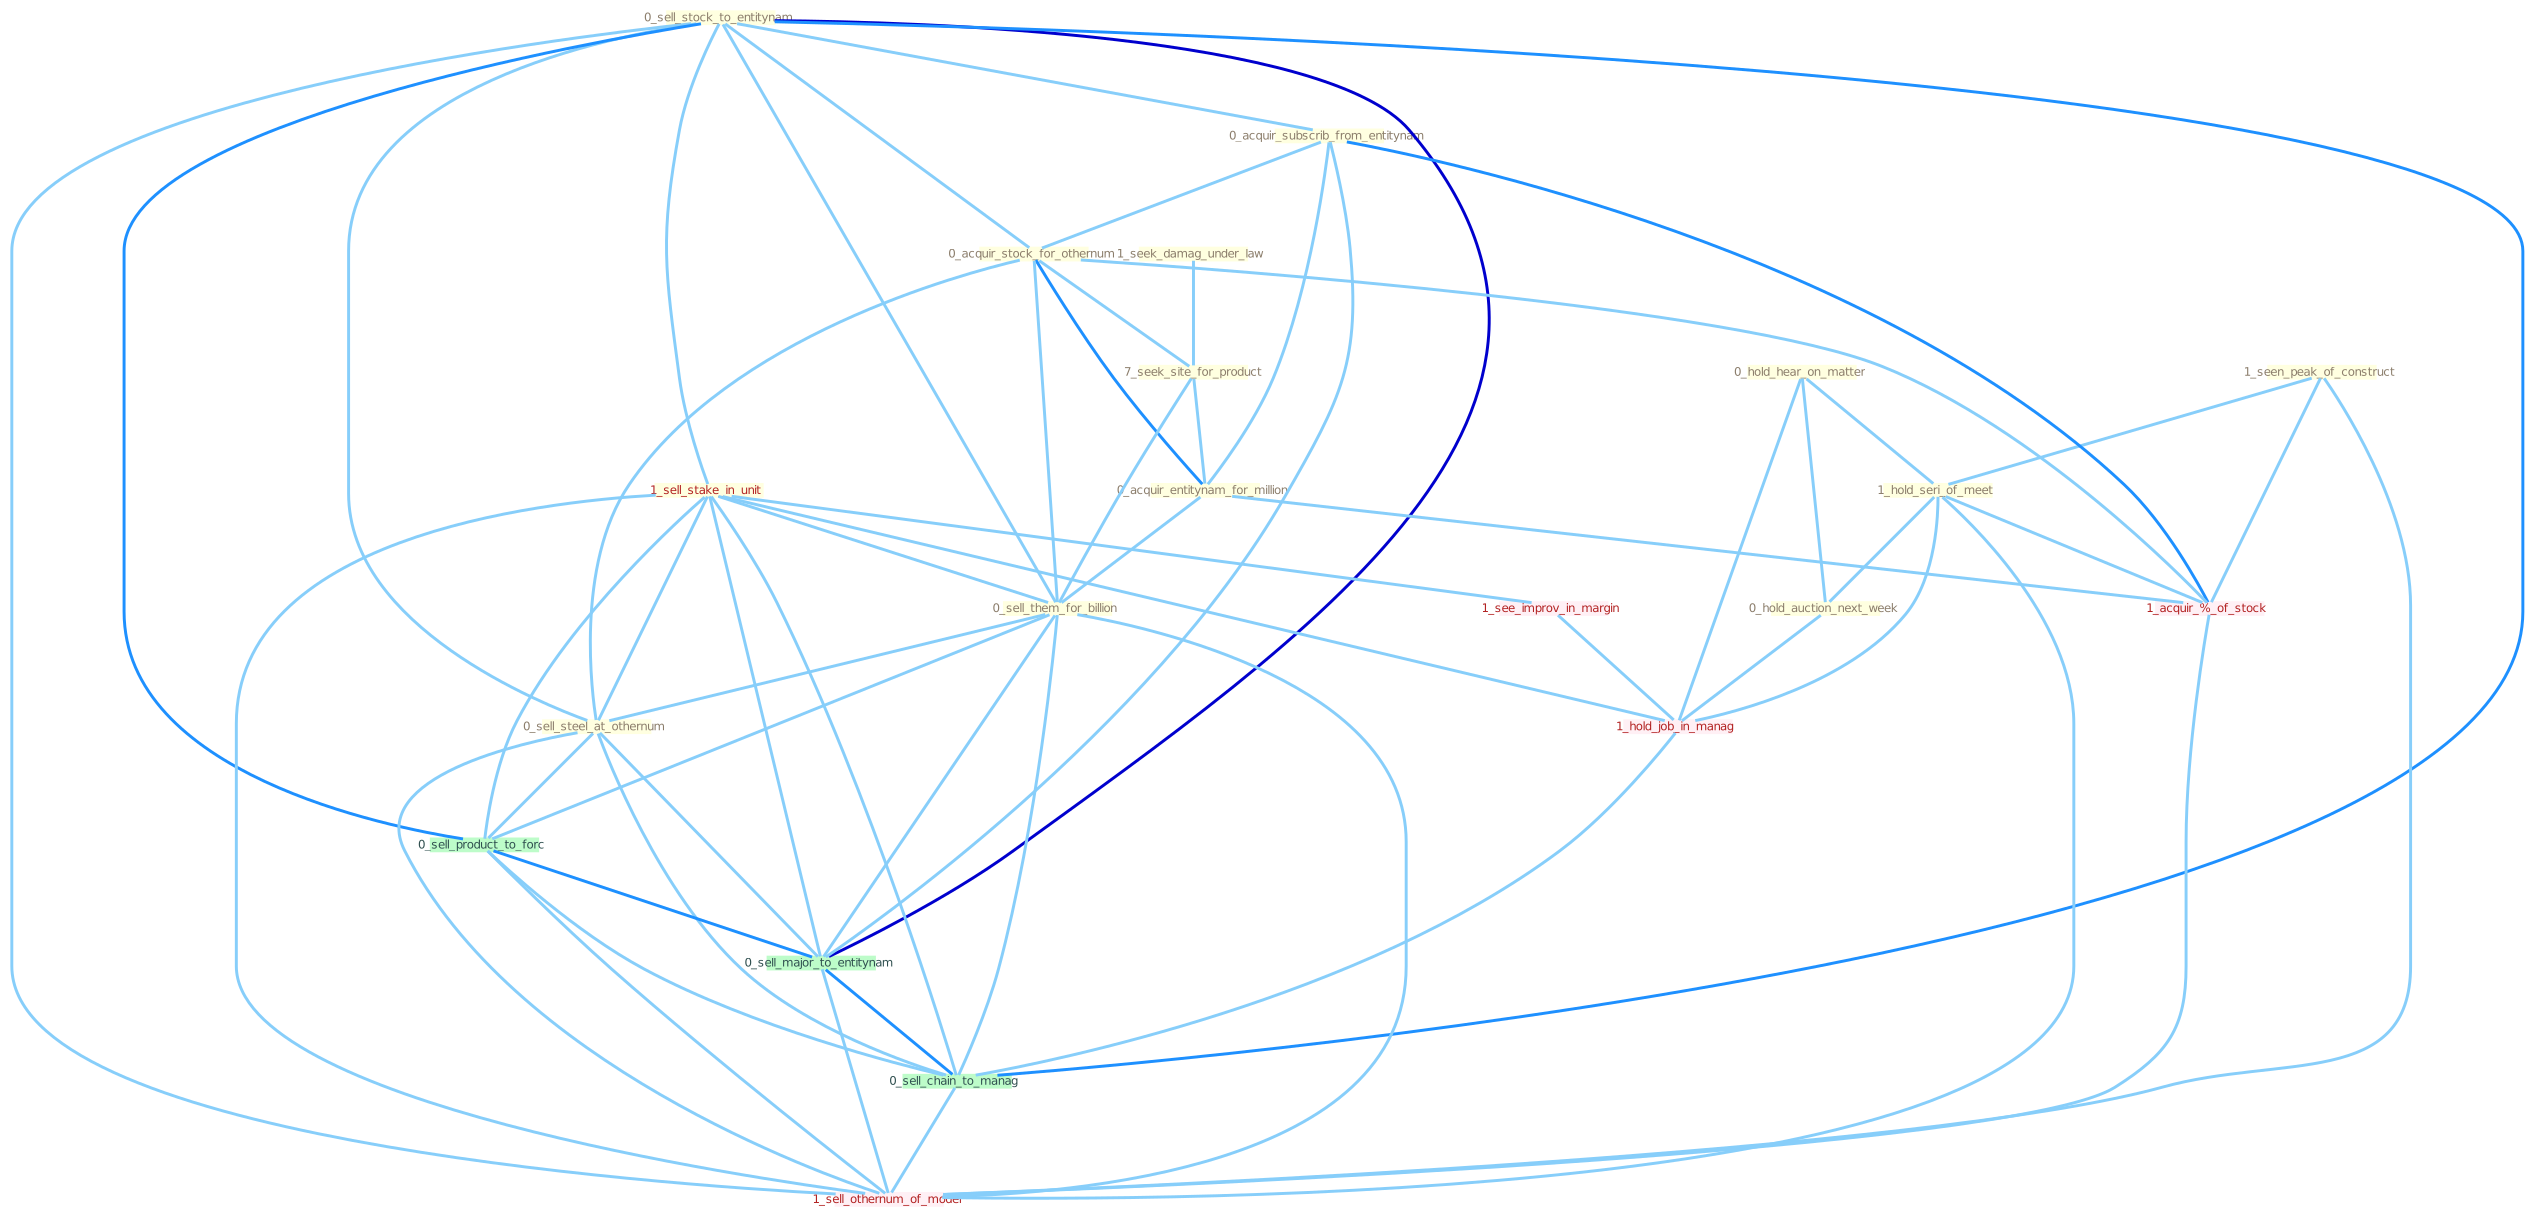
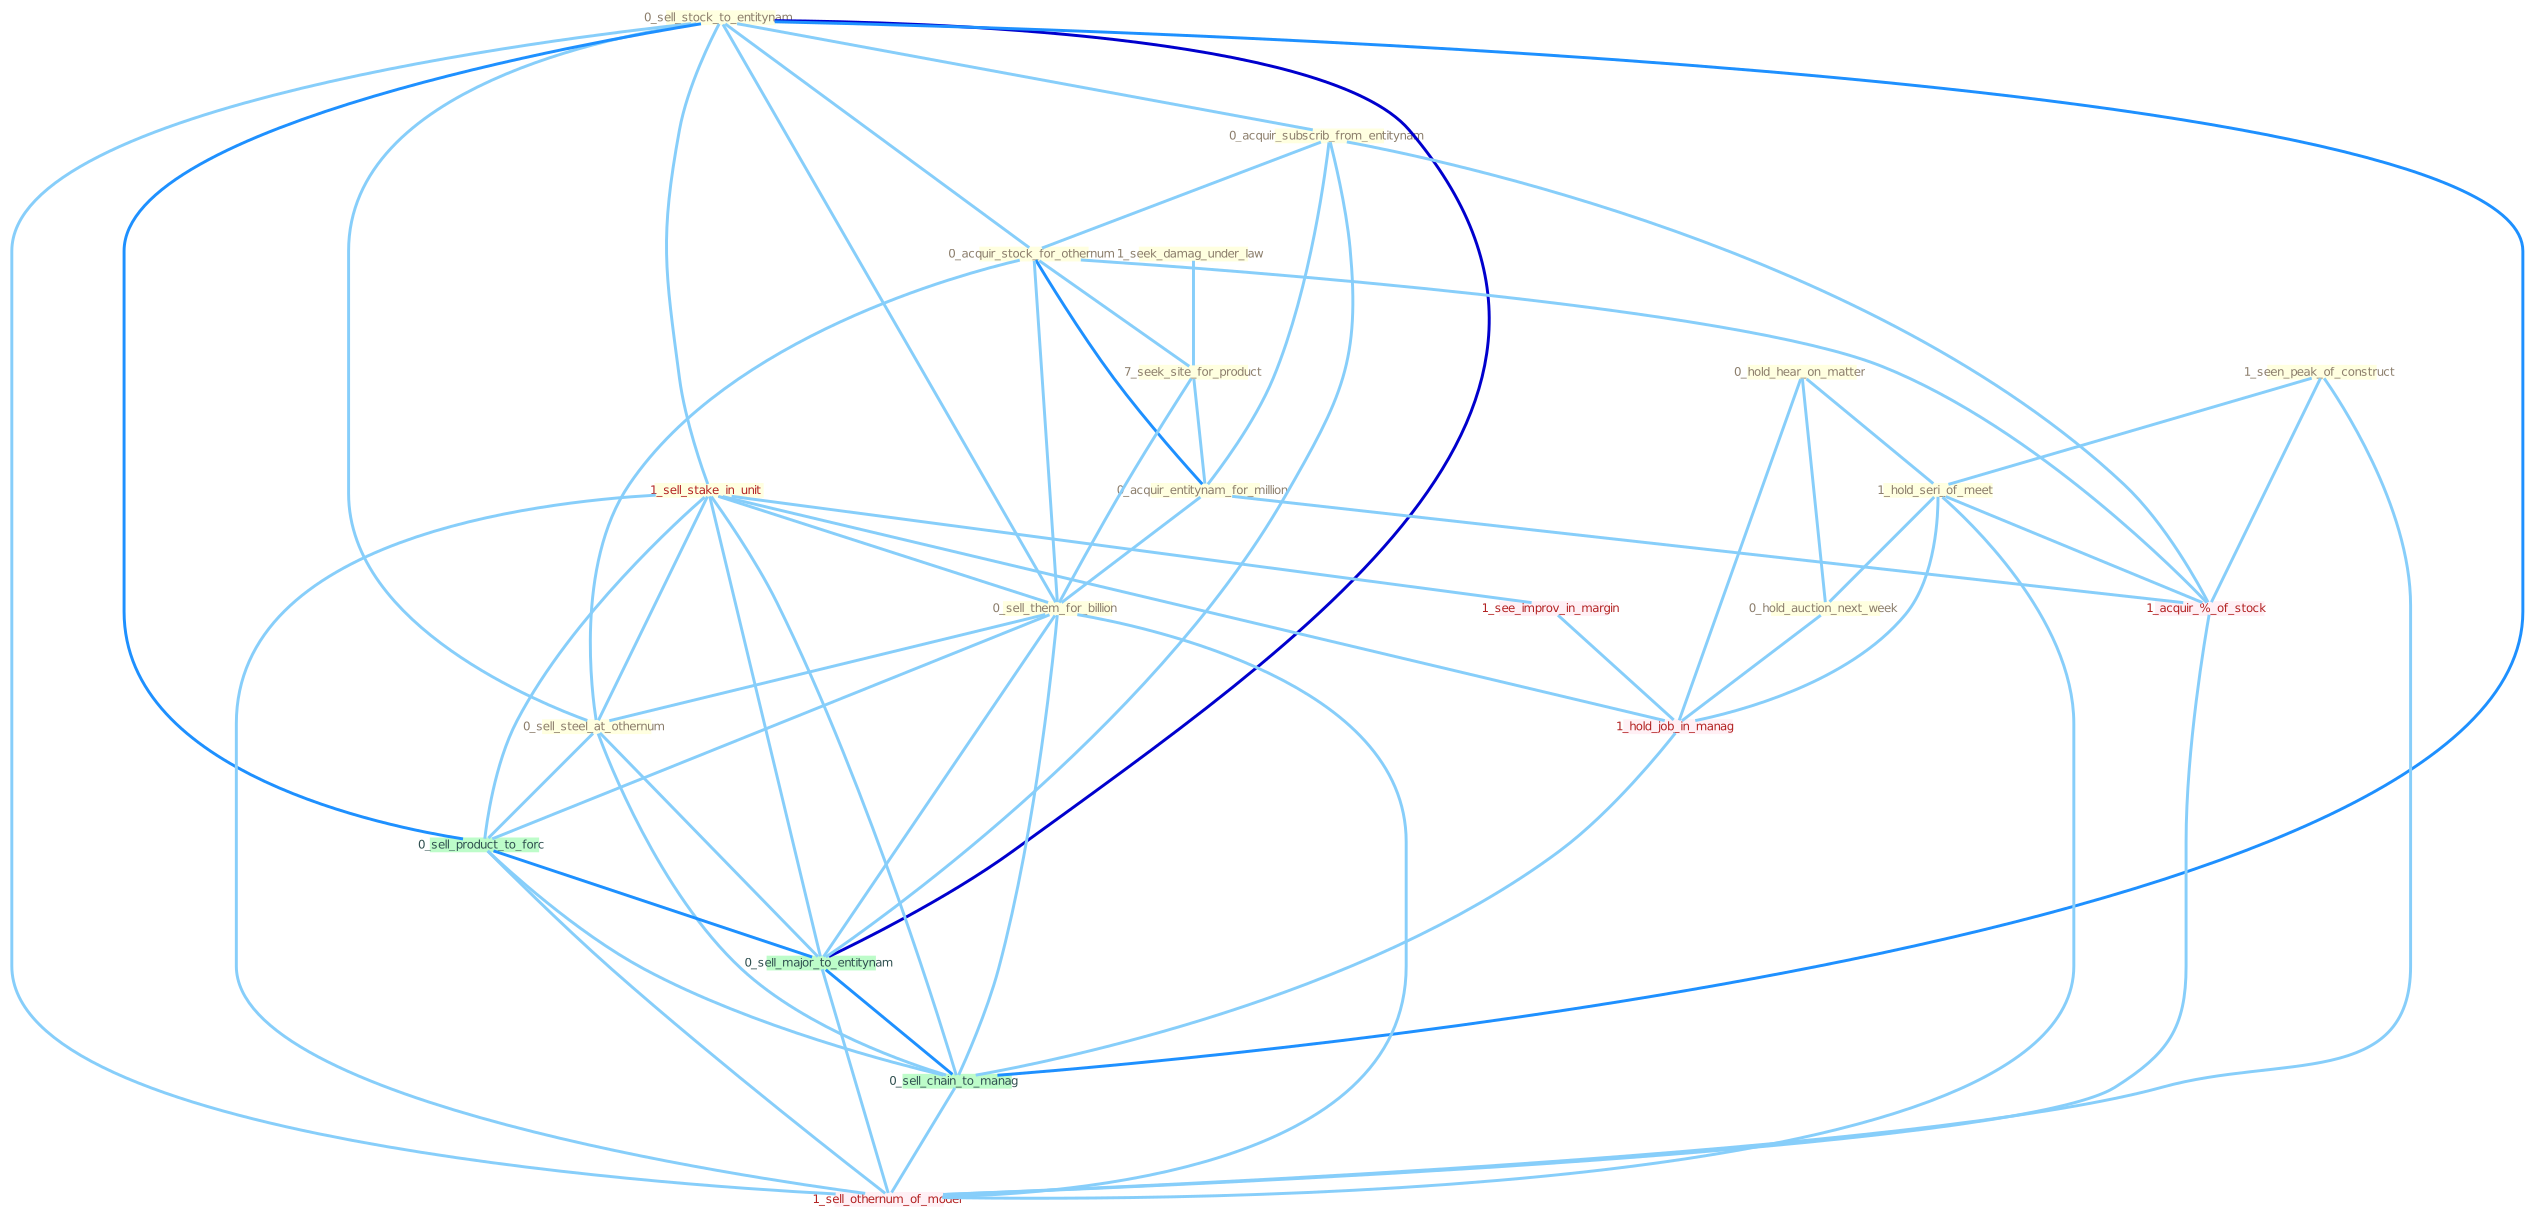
(1824, 293) -> (1824, 293)
(516, 992) -> none
